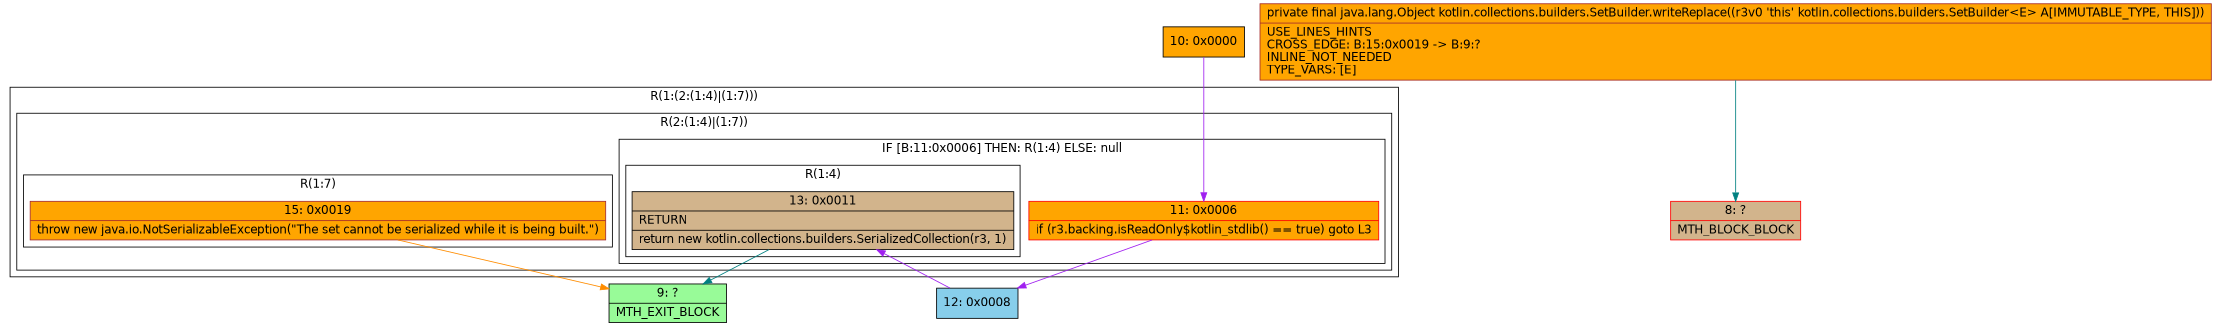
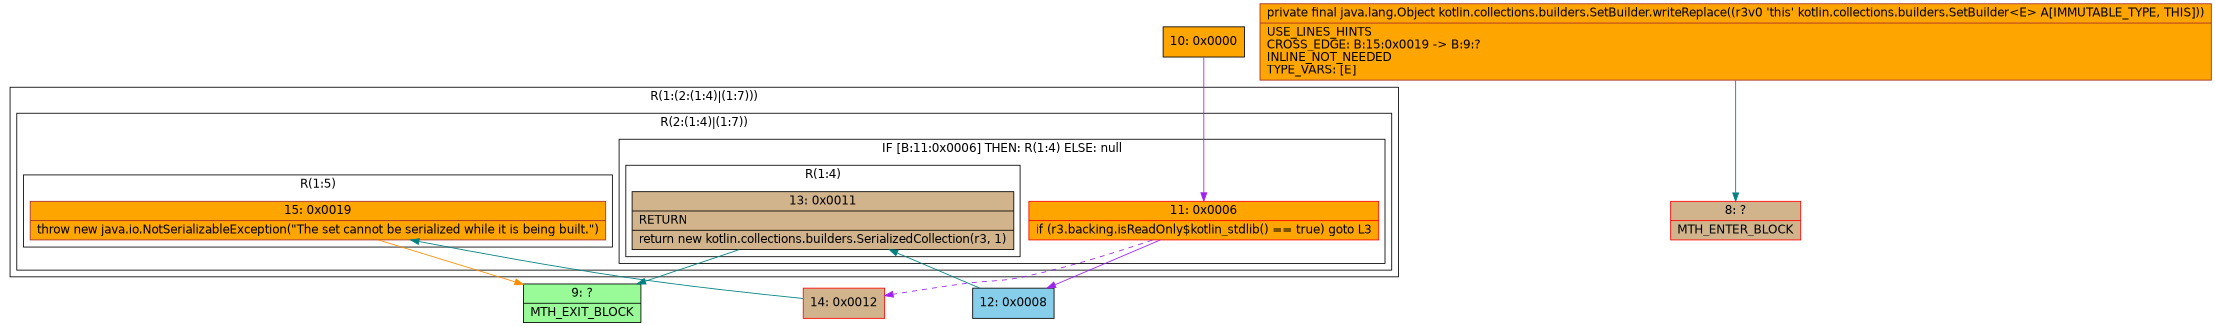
(318, 185) -> (318, 185)
(1736, 230) -> (1736, 230)
(917, 271) -> (938, 271)
none -> (844, 303)
